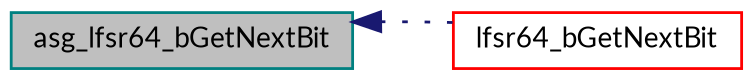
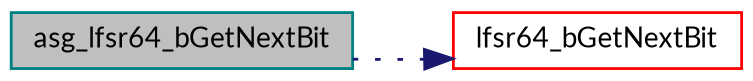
(417, 22) -> (388, 59)
